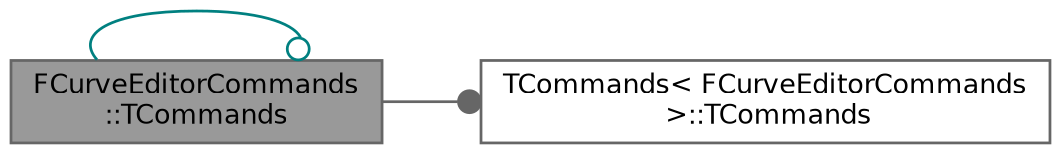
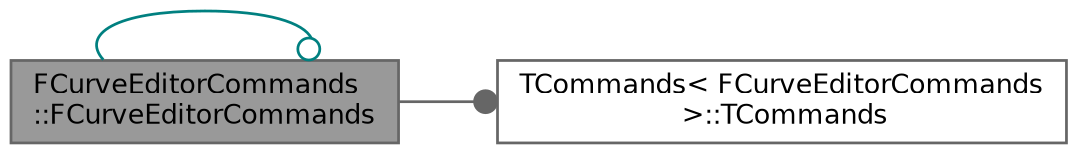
(197, 102) -> (205, 102)
